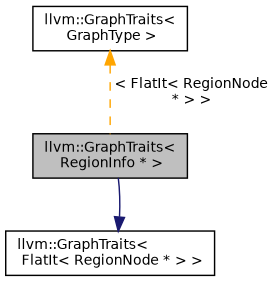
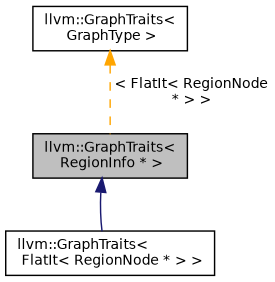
(120, 197) -> (101, 212)
